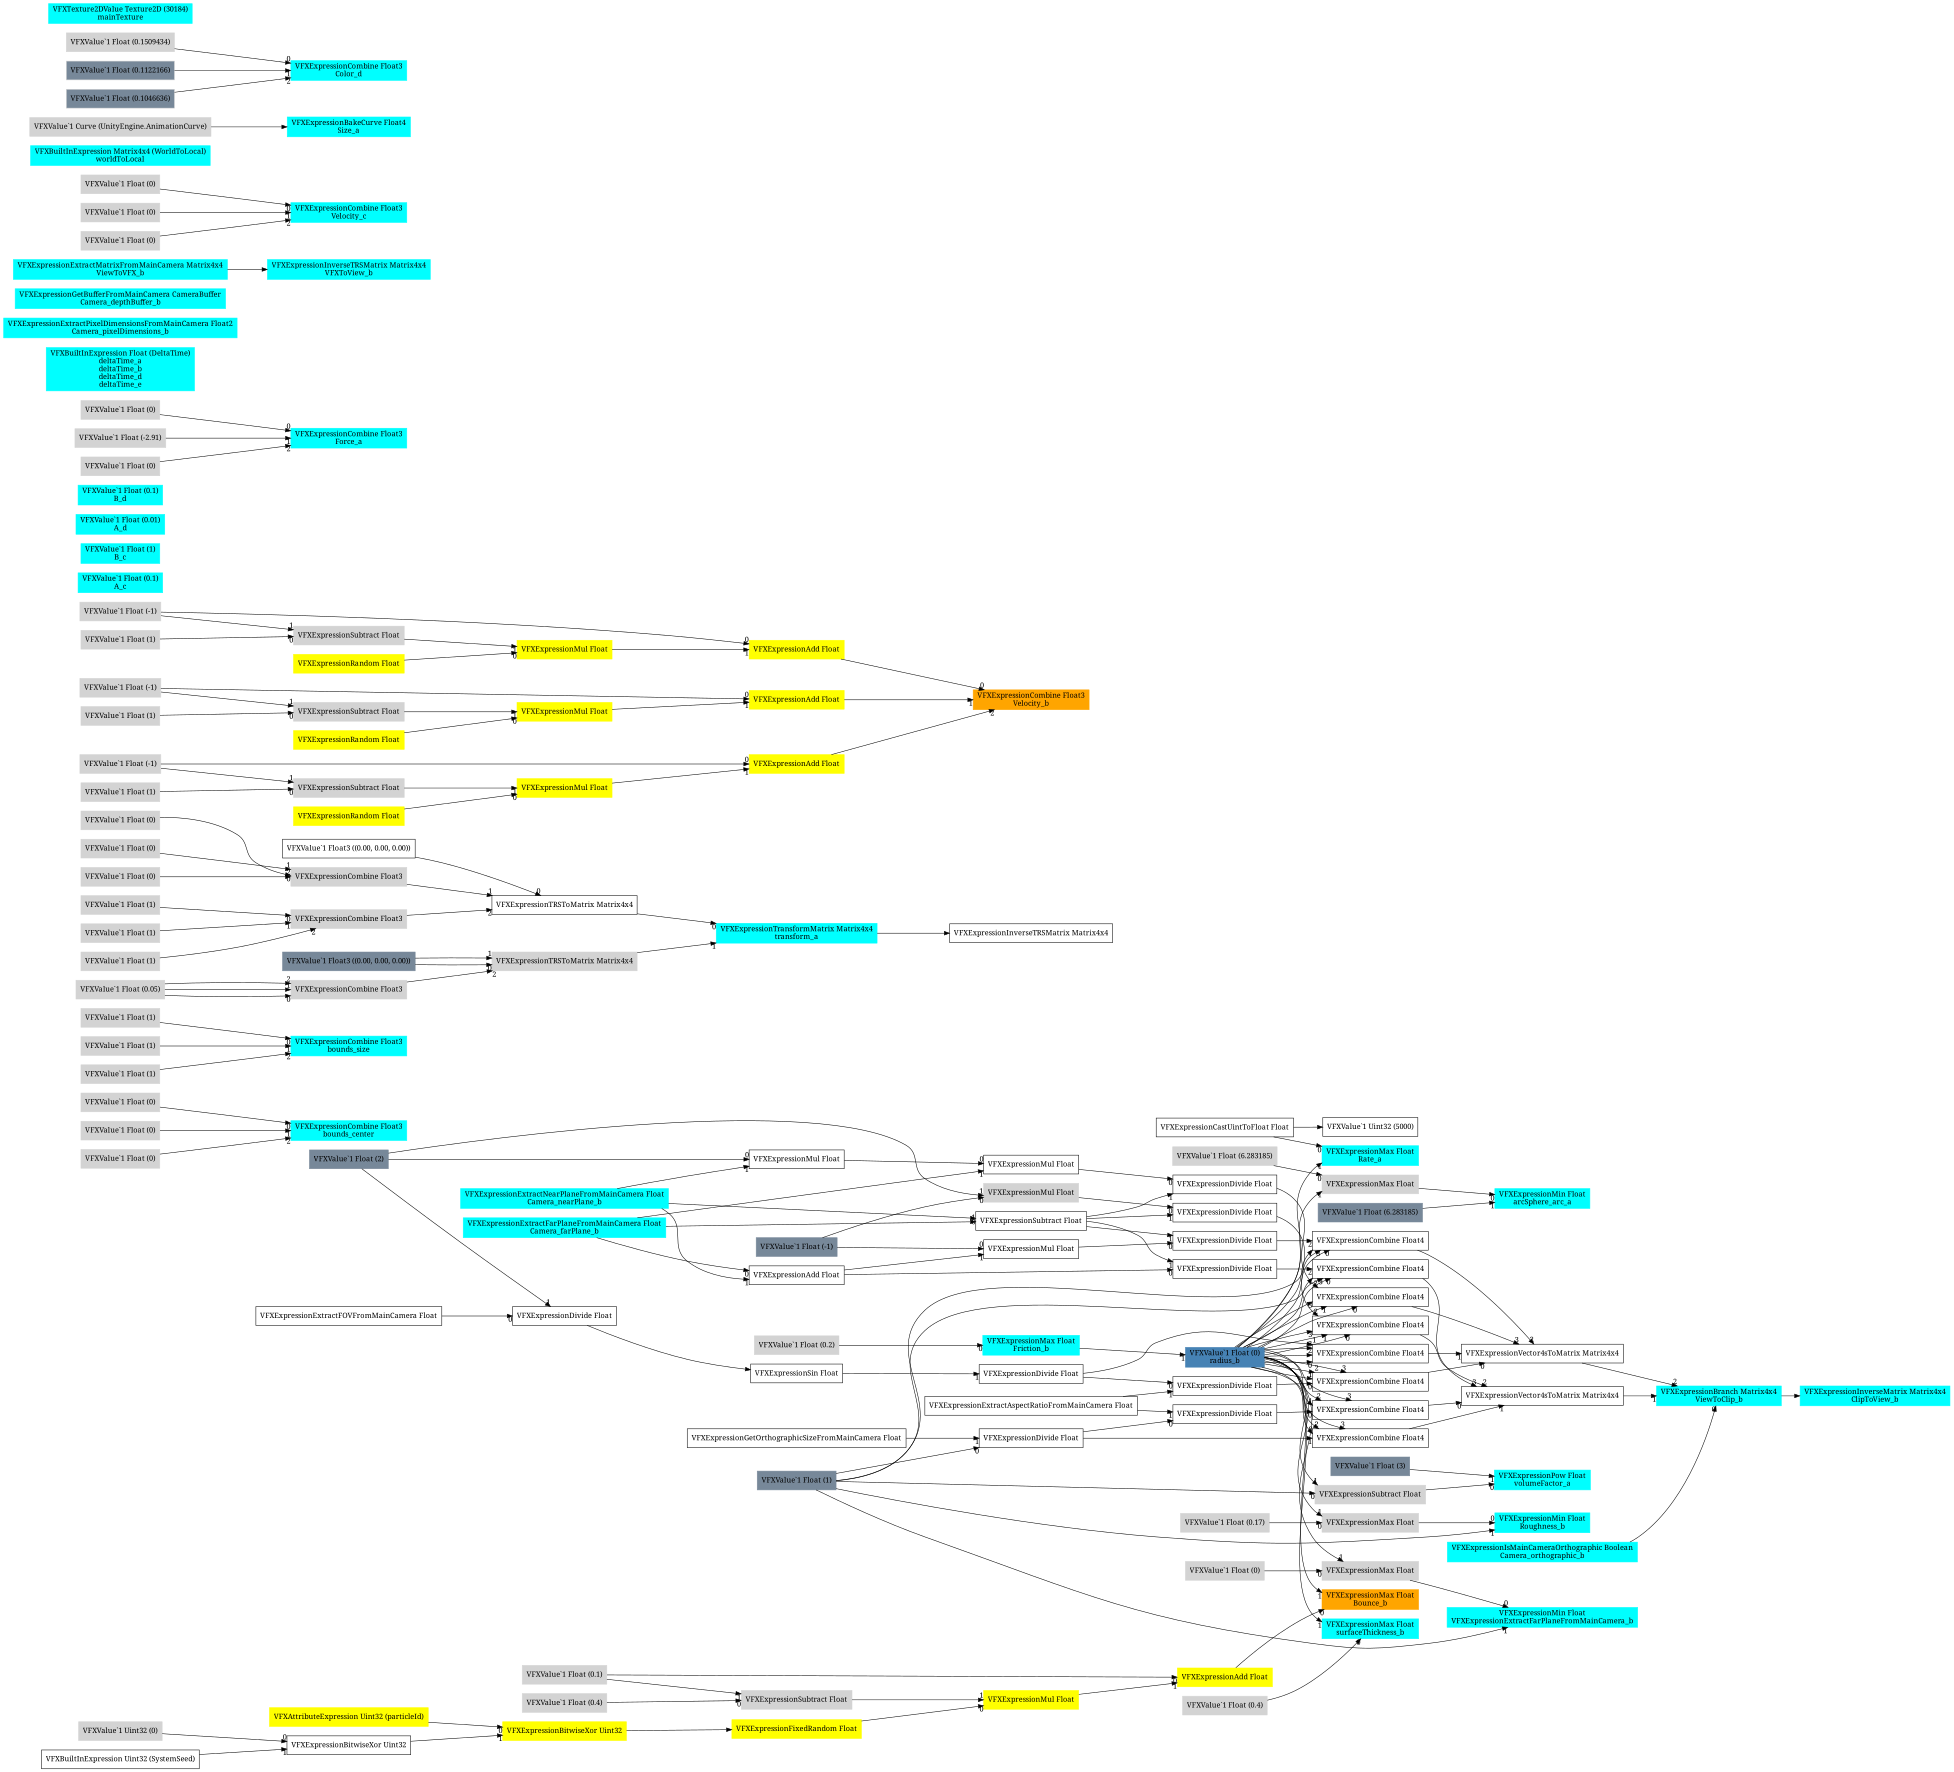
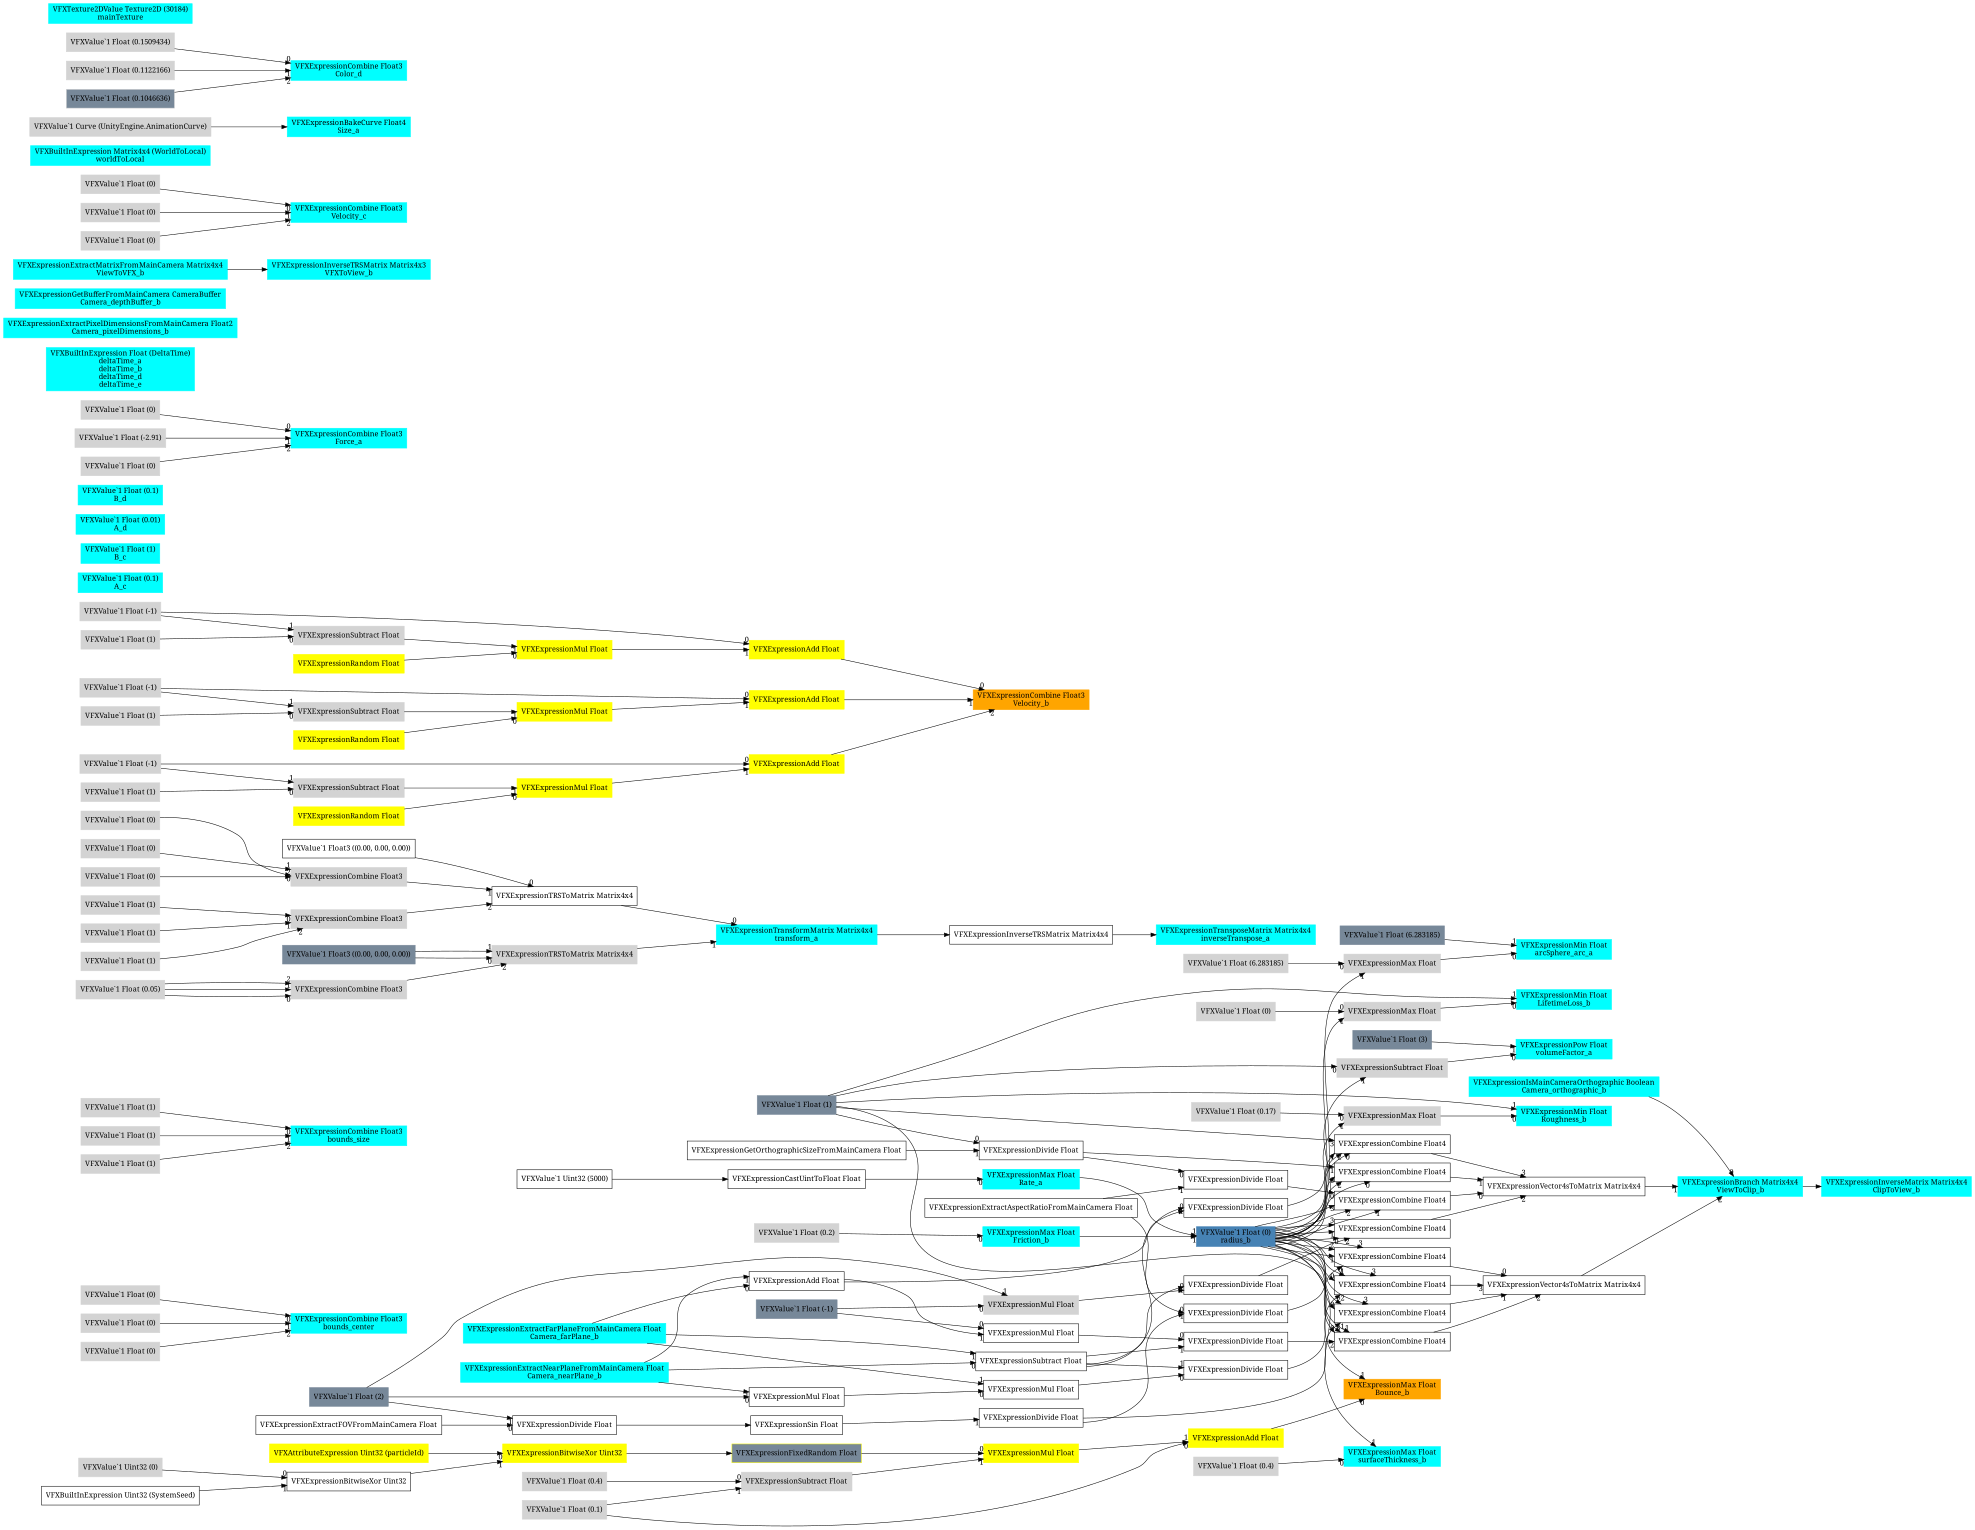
(120, 70) -> (120, 70)
(349, 269) -> (349, 269)
none -> (1236, 935)
(1306, 1127) -> (667, 1179)
(1297, 1212) -> (1142, 1198)
(1542, 1617) -> (1564, 1000)
(797, 1729) -> (797, 1453)
